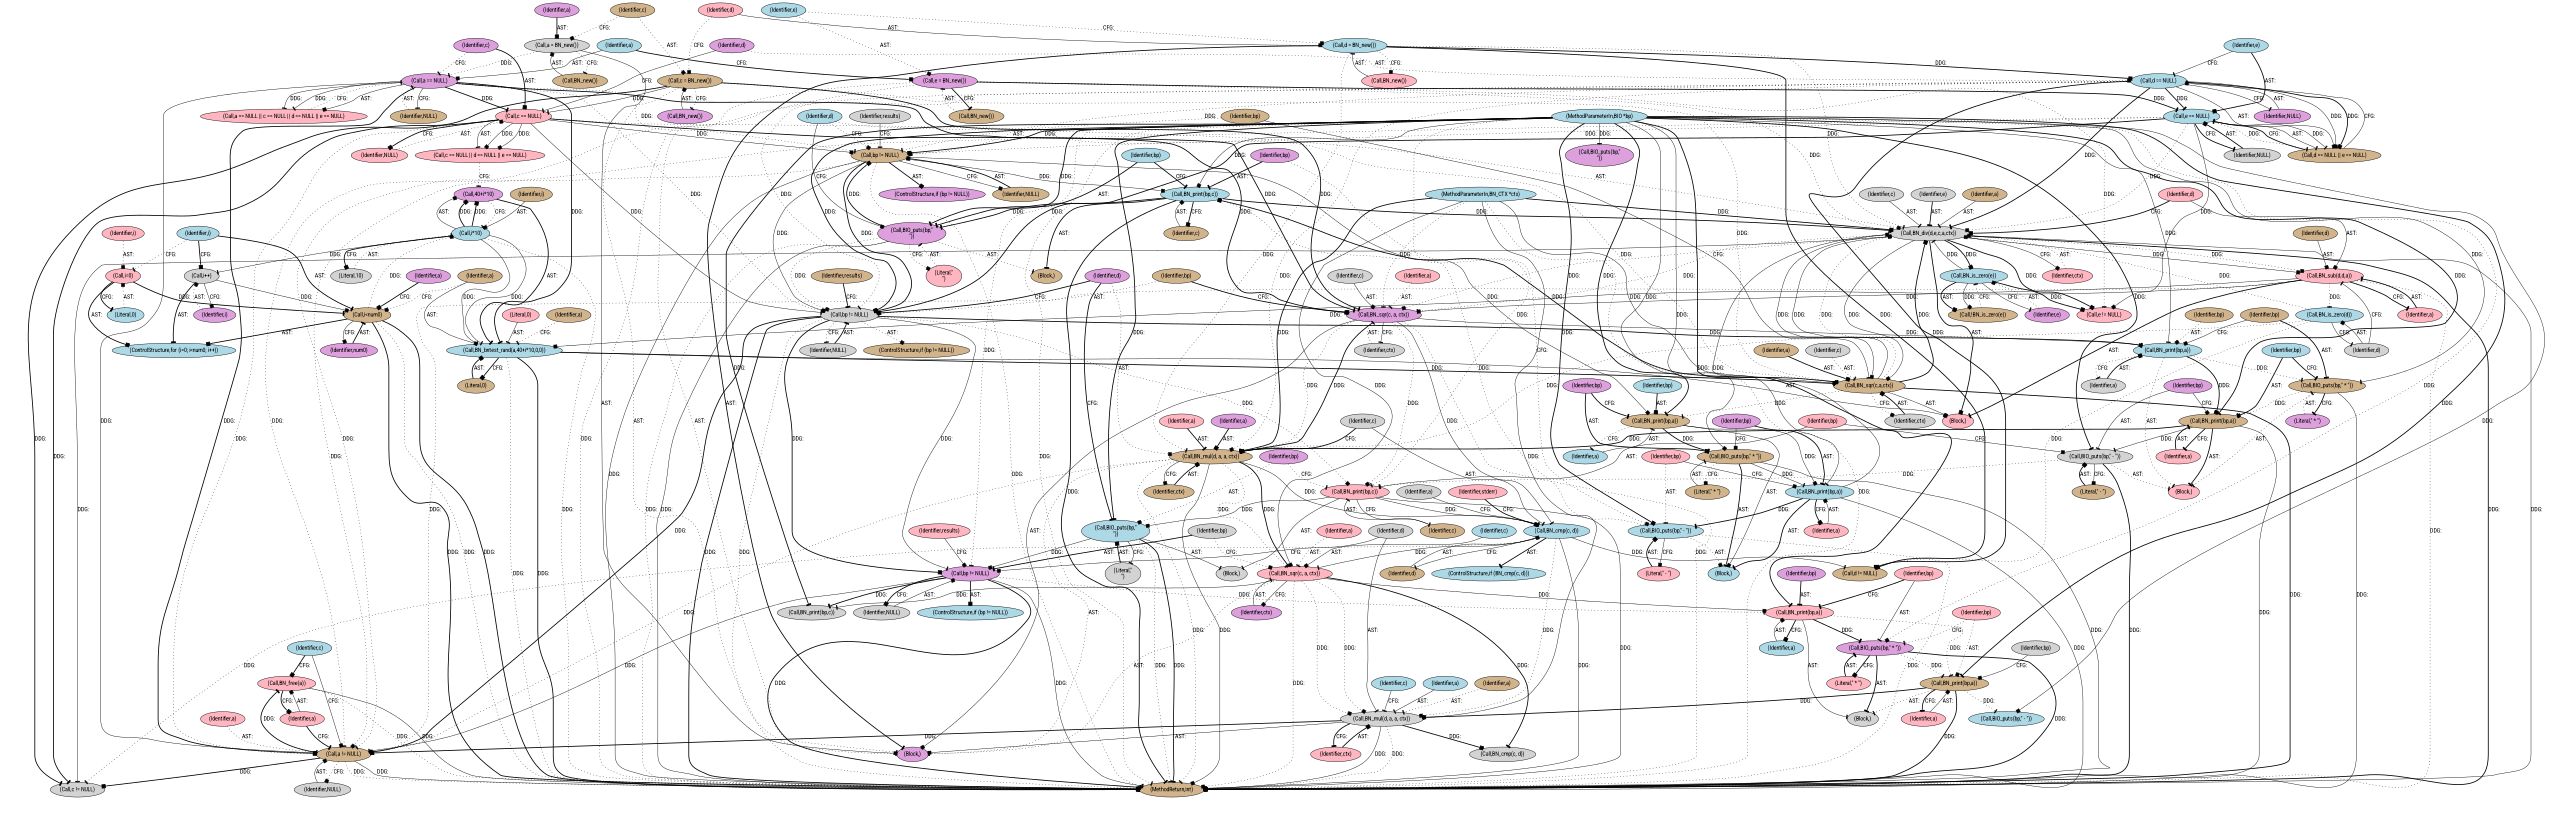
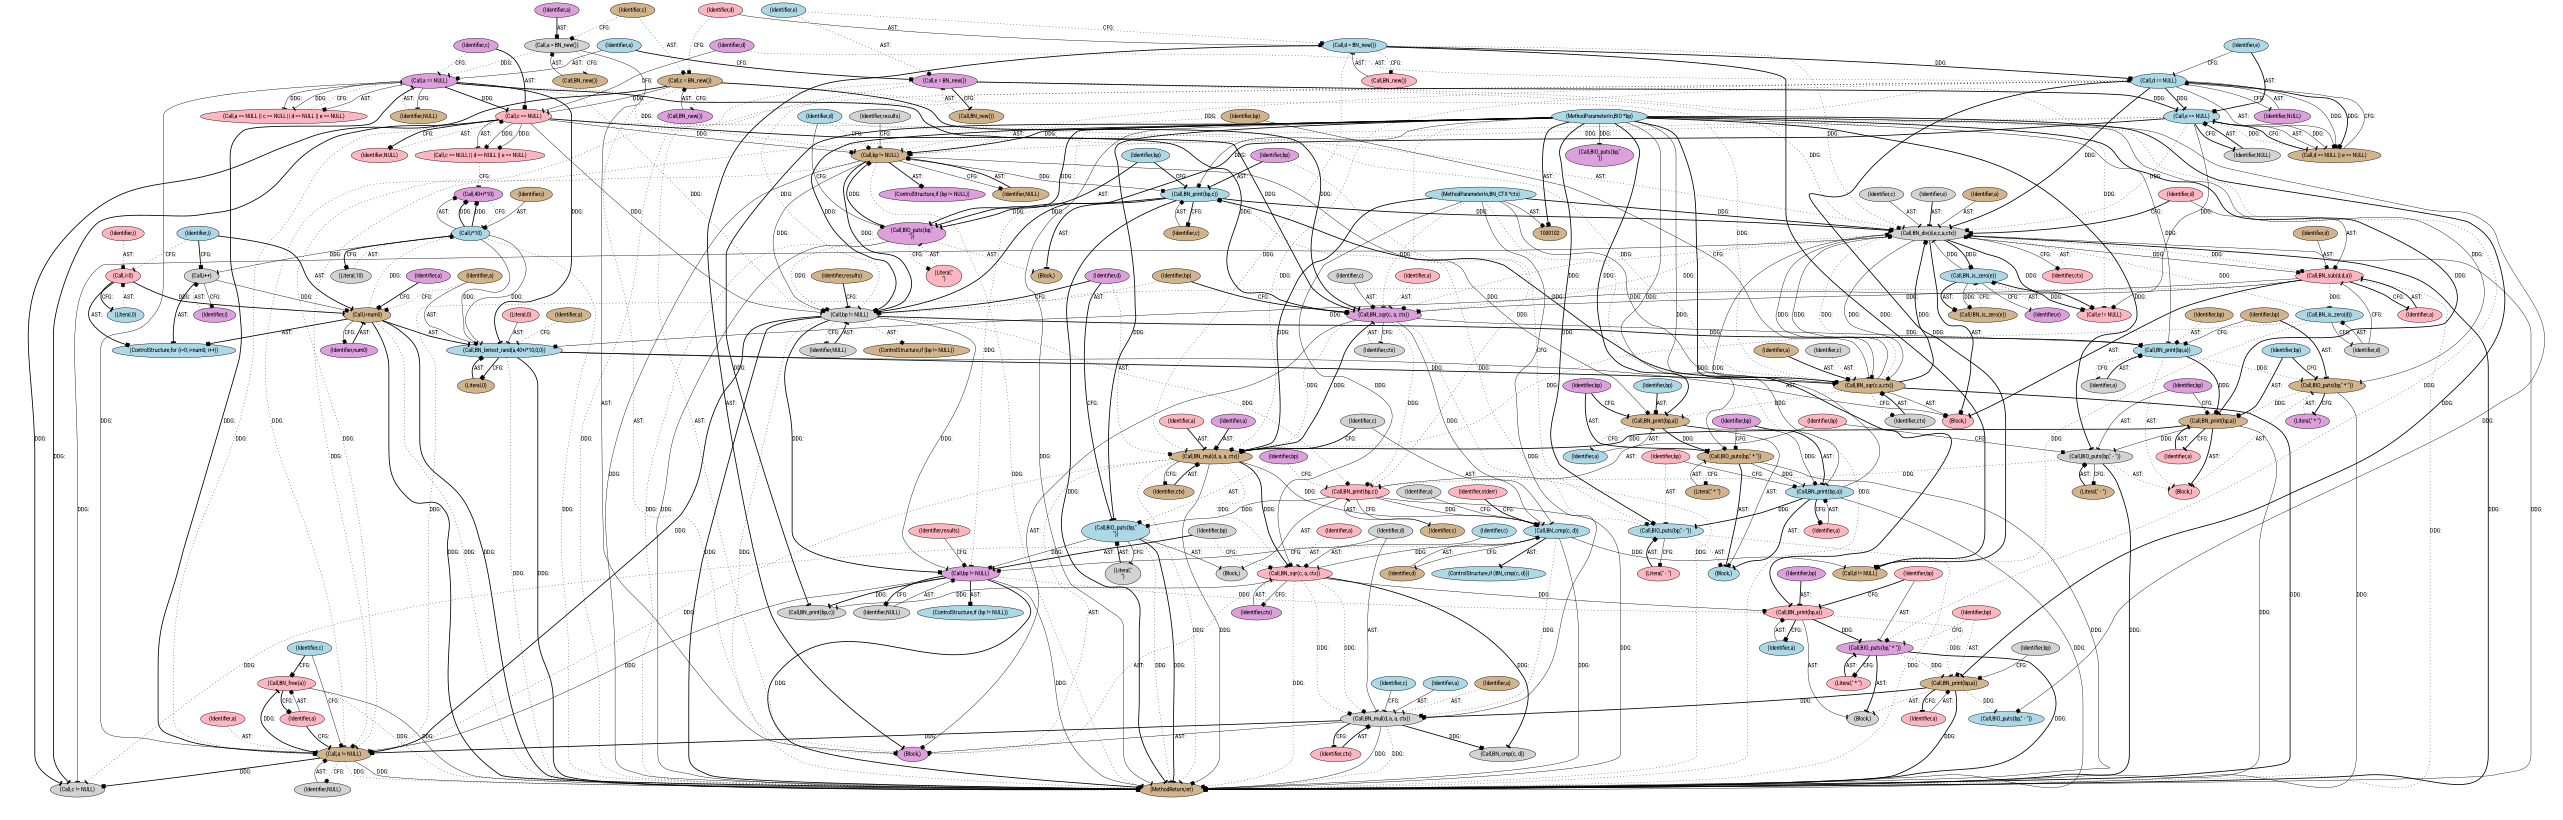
(1045, 227) -> (1045, 227)
none -> (1550, 233)
(542, 278) -> (425, 335)
